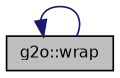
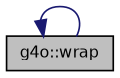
(60, 53) -> (60, 53)
